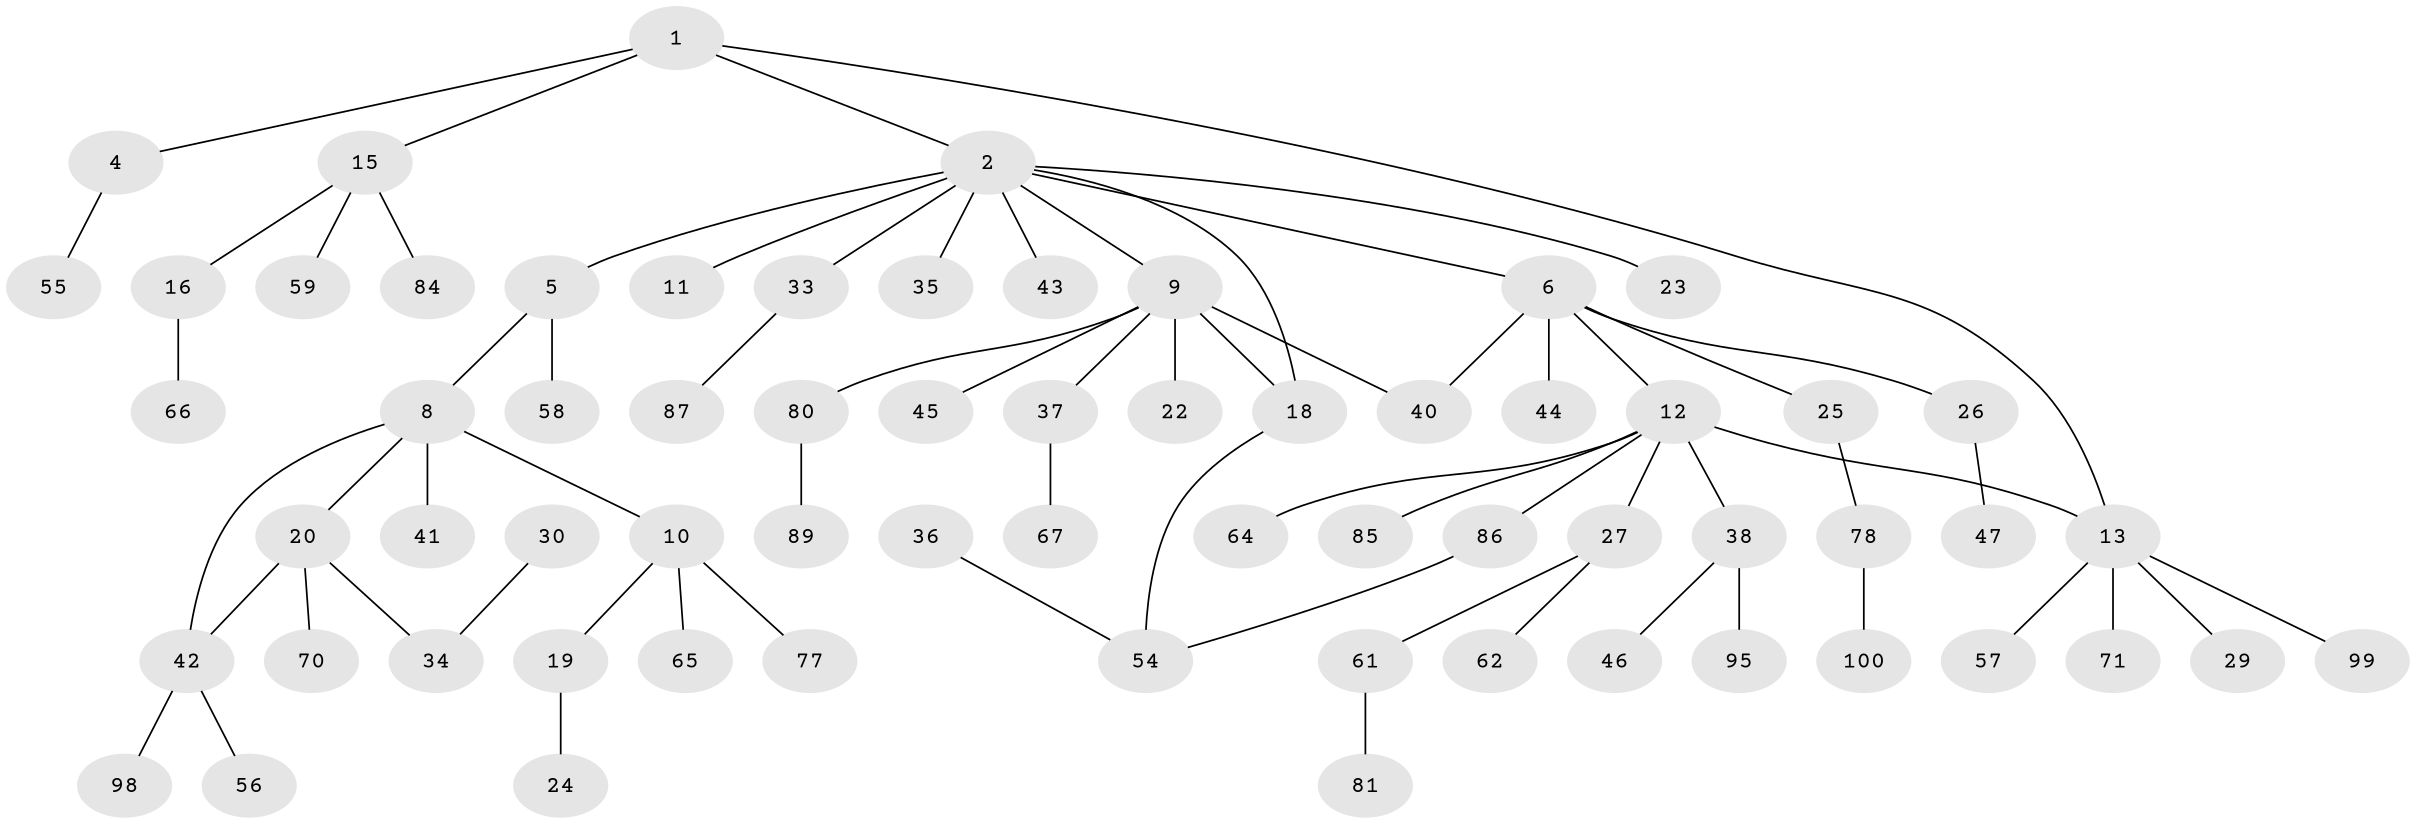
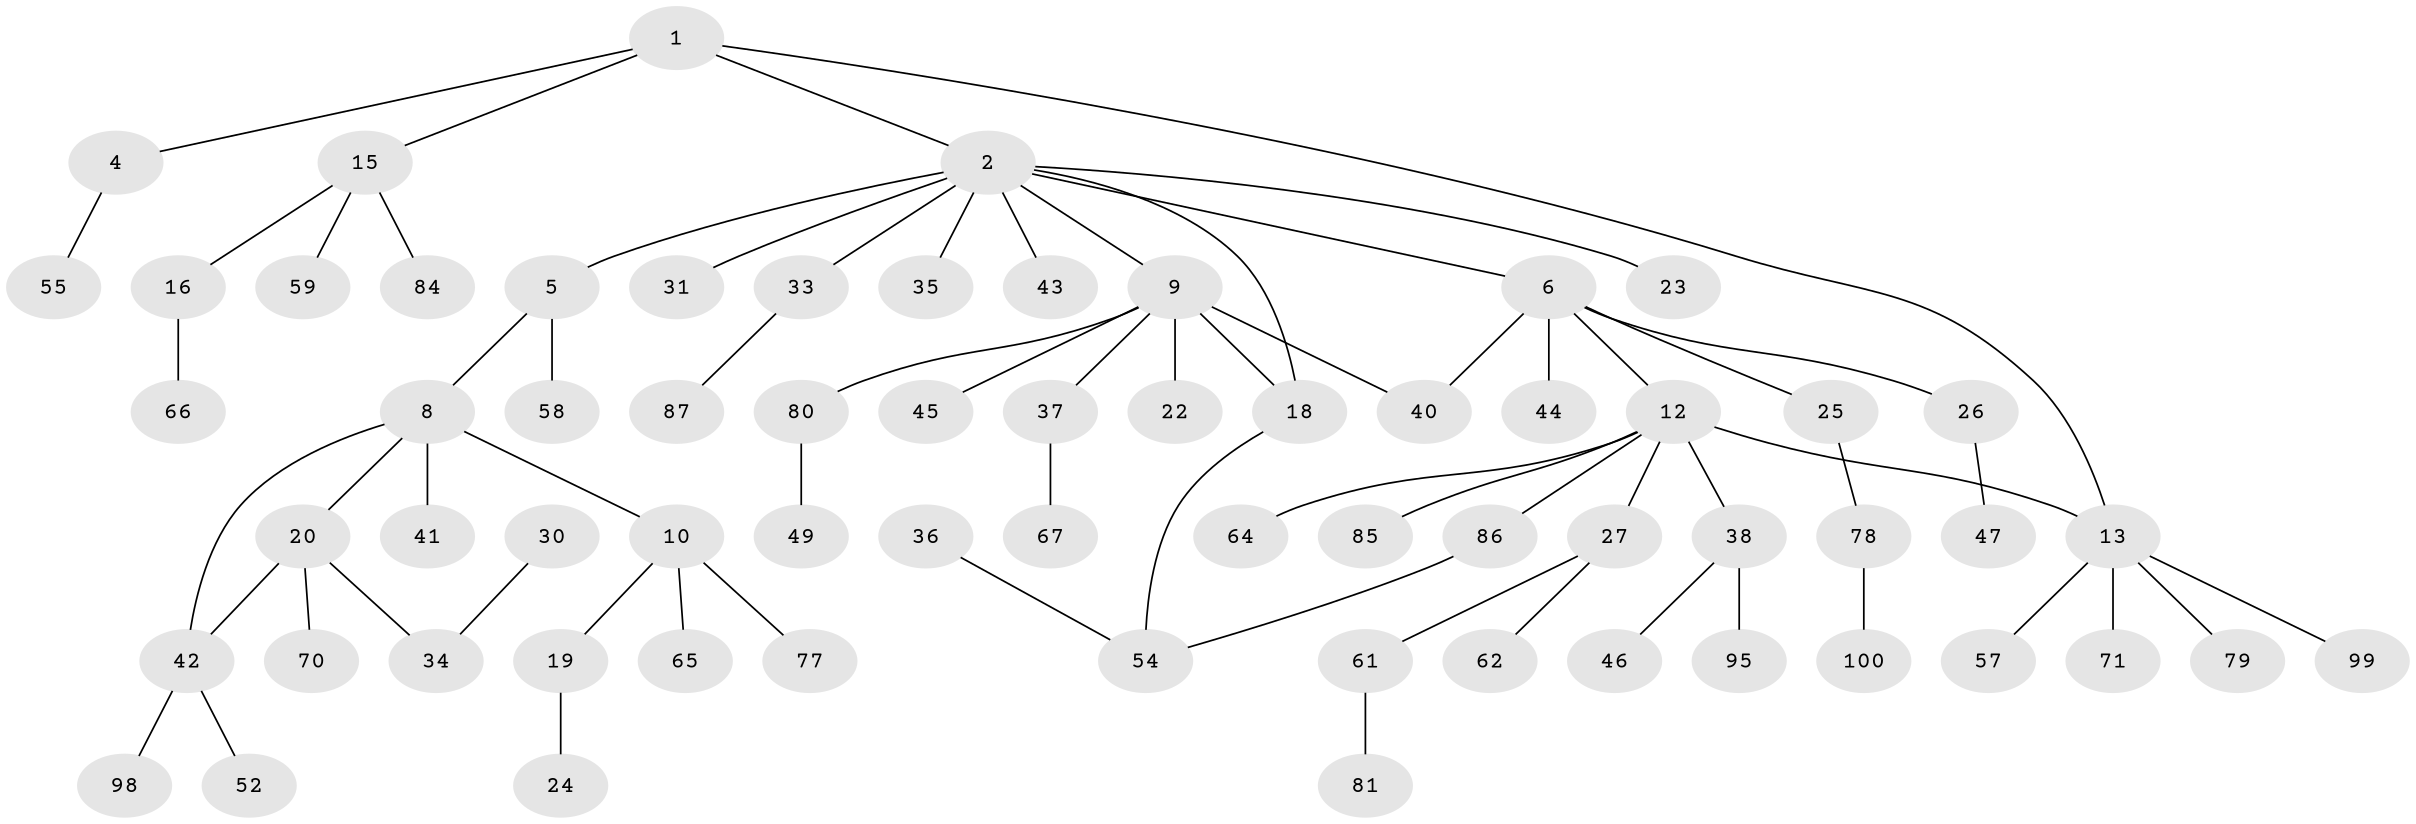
(677, 287) -> (677, 287)
(801, 536) -> (801, 536)
(2238, 661) -> (2238, 661)
(249, 786) -> (249, 786)
